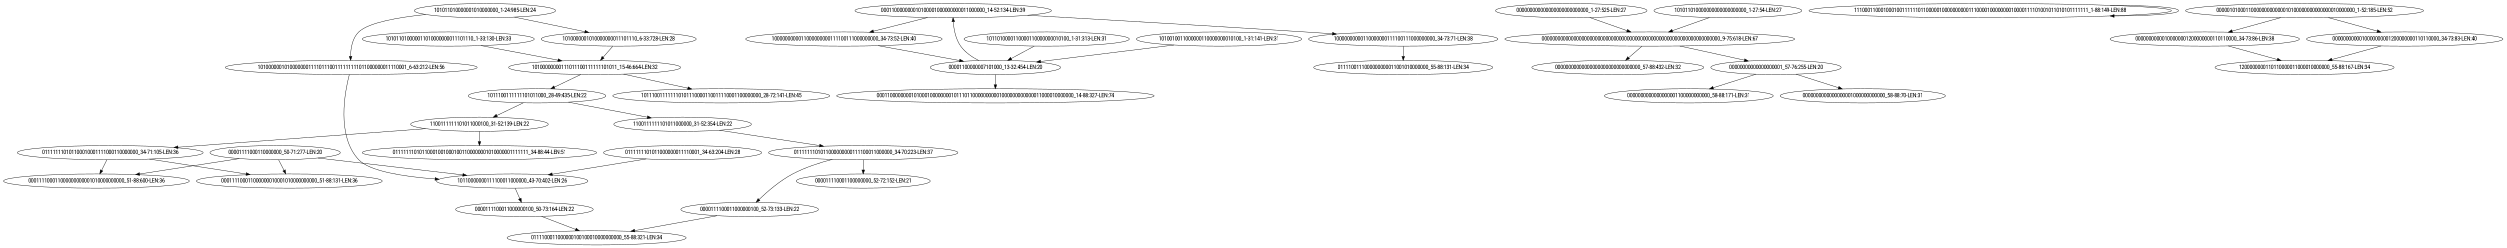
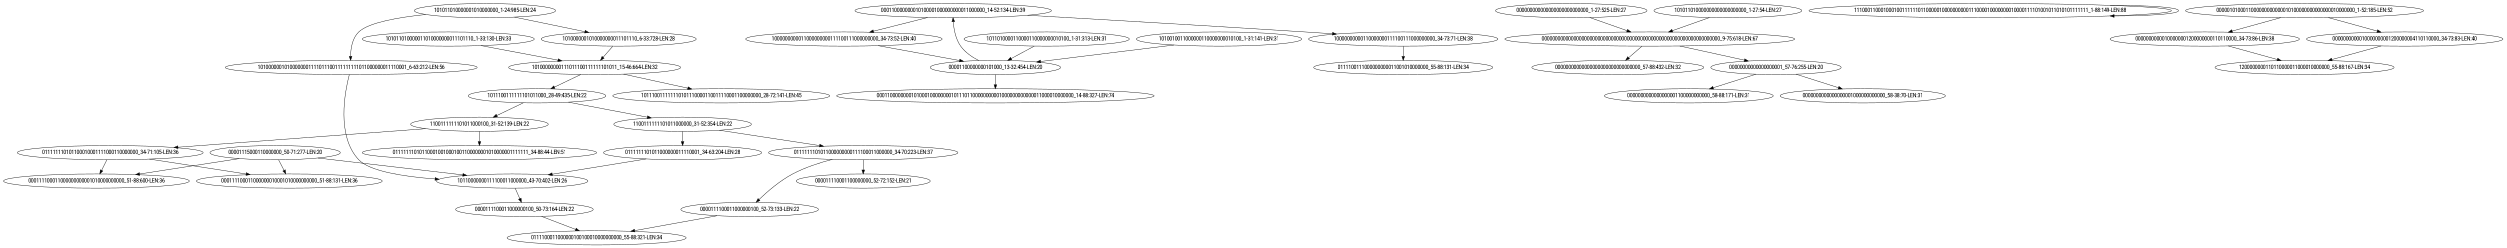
(2405, 39) -> (2405, 39)
(995, 67) -> (995, 67)
(1863, 96) -> (1863, 96)
none -> (683, 137)
(275, 153) -> (275, 153)
